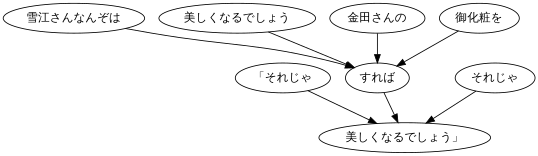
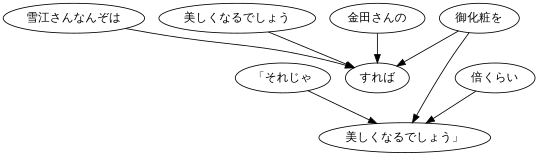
(495, 78) -> (495, 78)
(389, 104) -> (441, 73)
